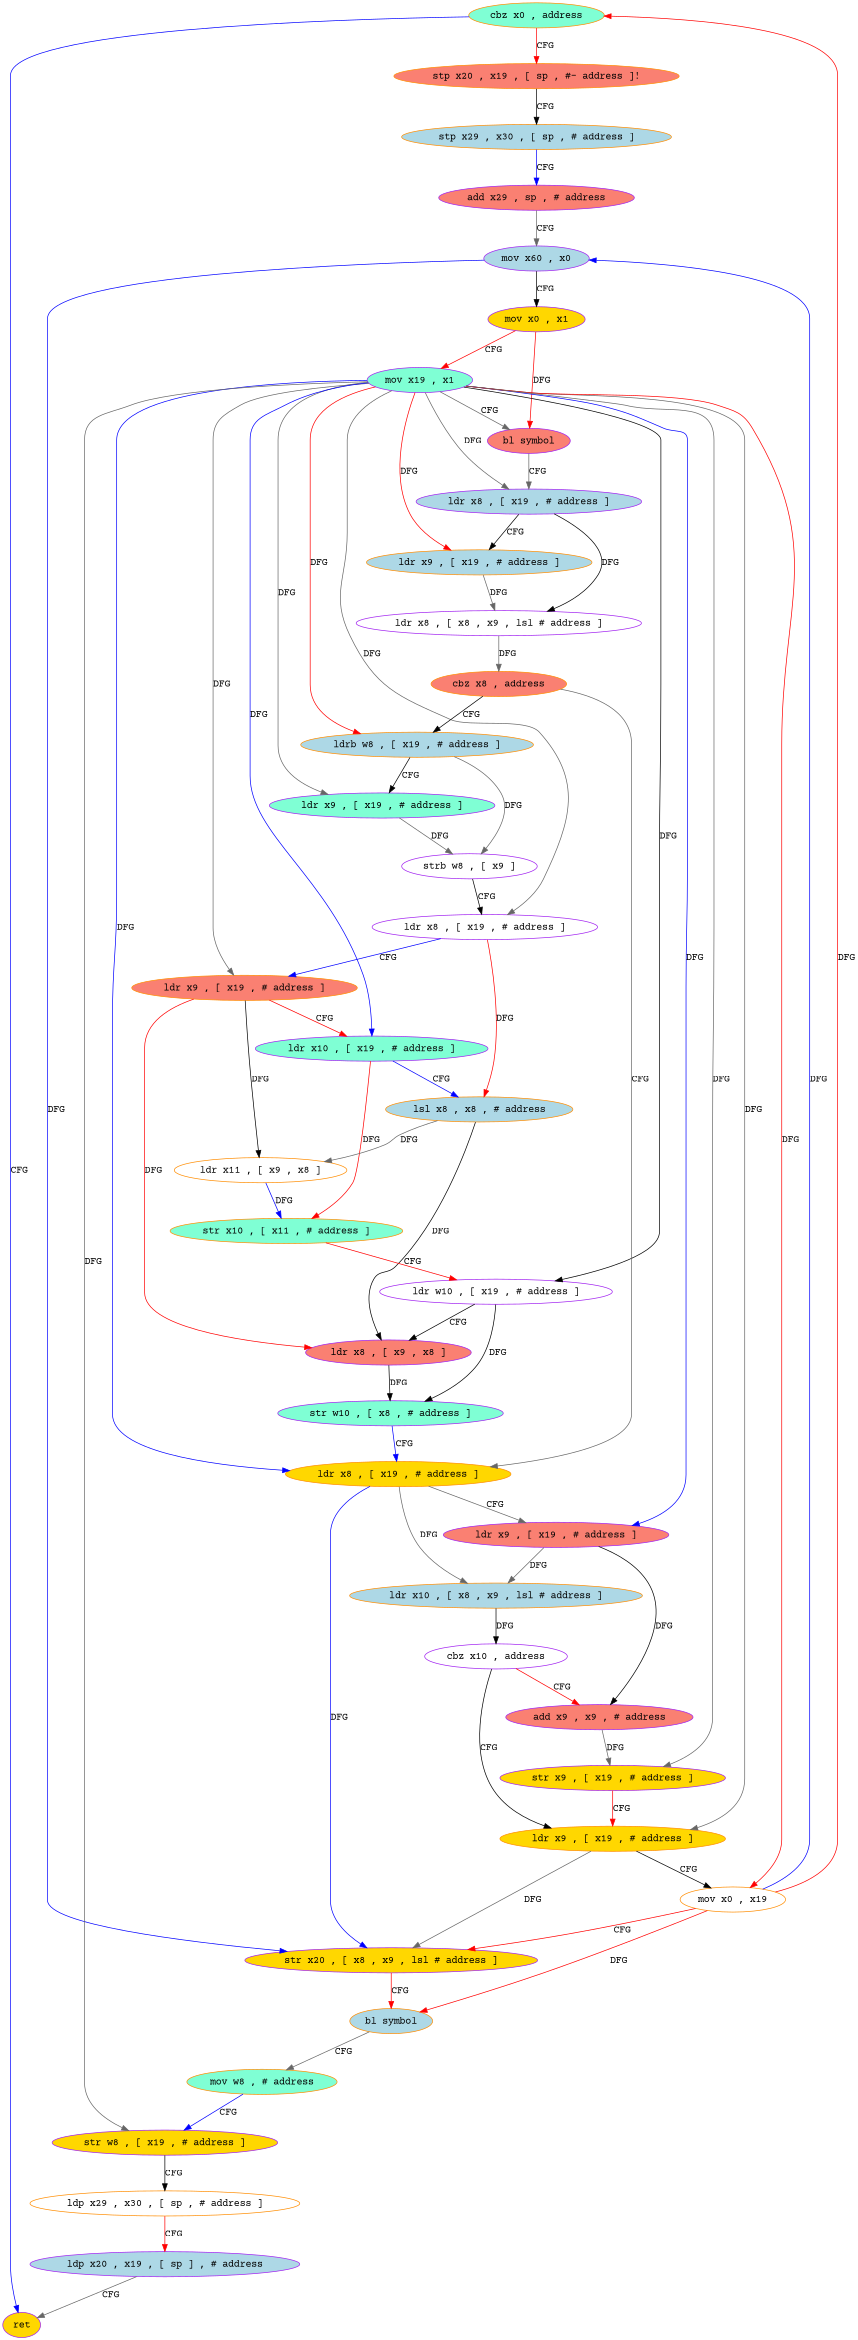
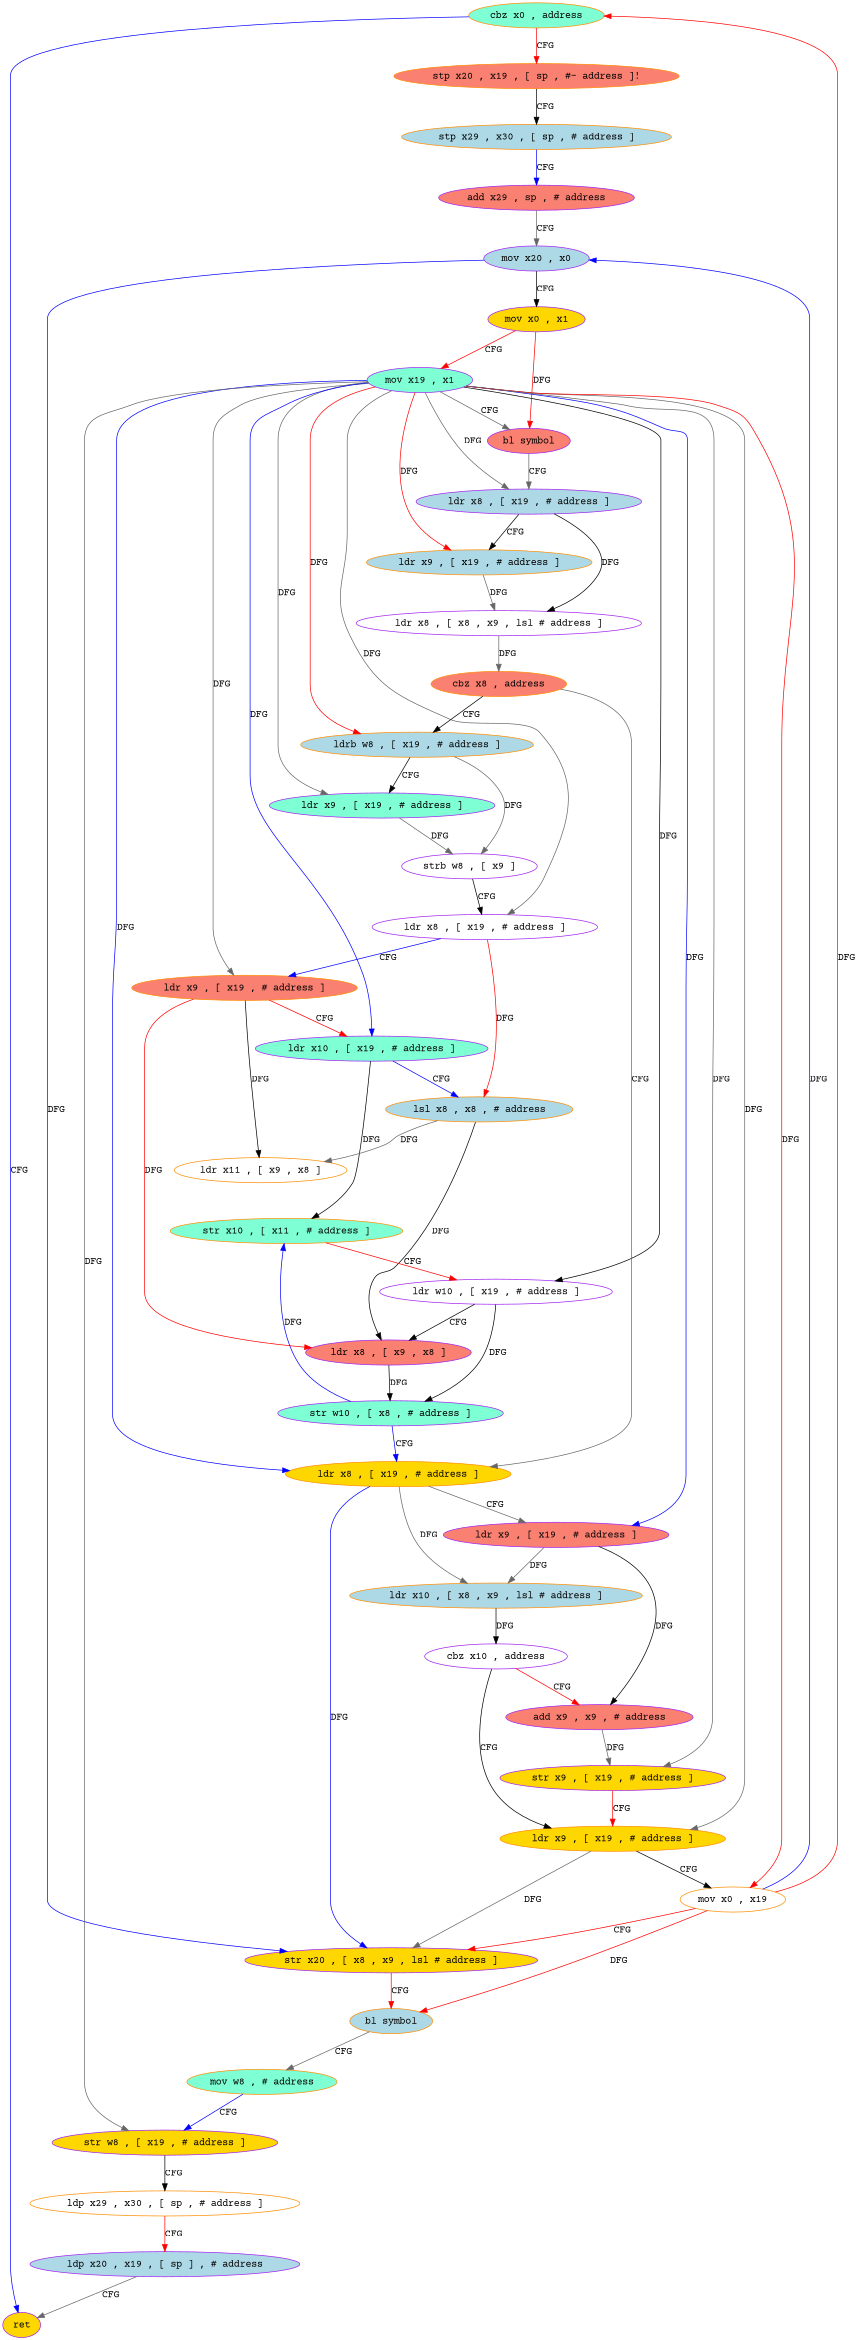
(537, 258) -> (537, 258)
(361, 1146) -> (361, 1146)
(272, 1197) -> (288, 1341)
